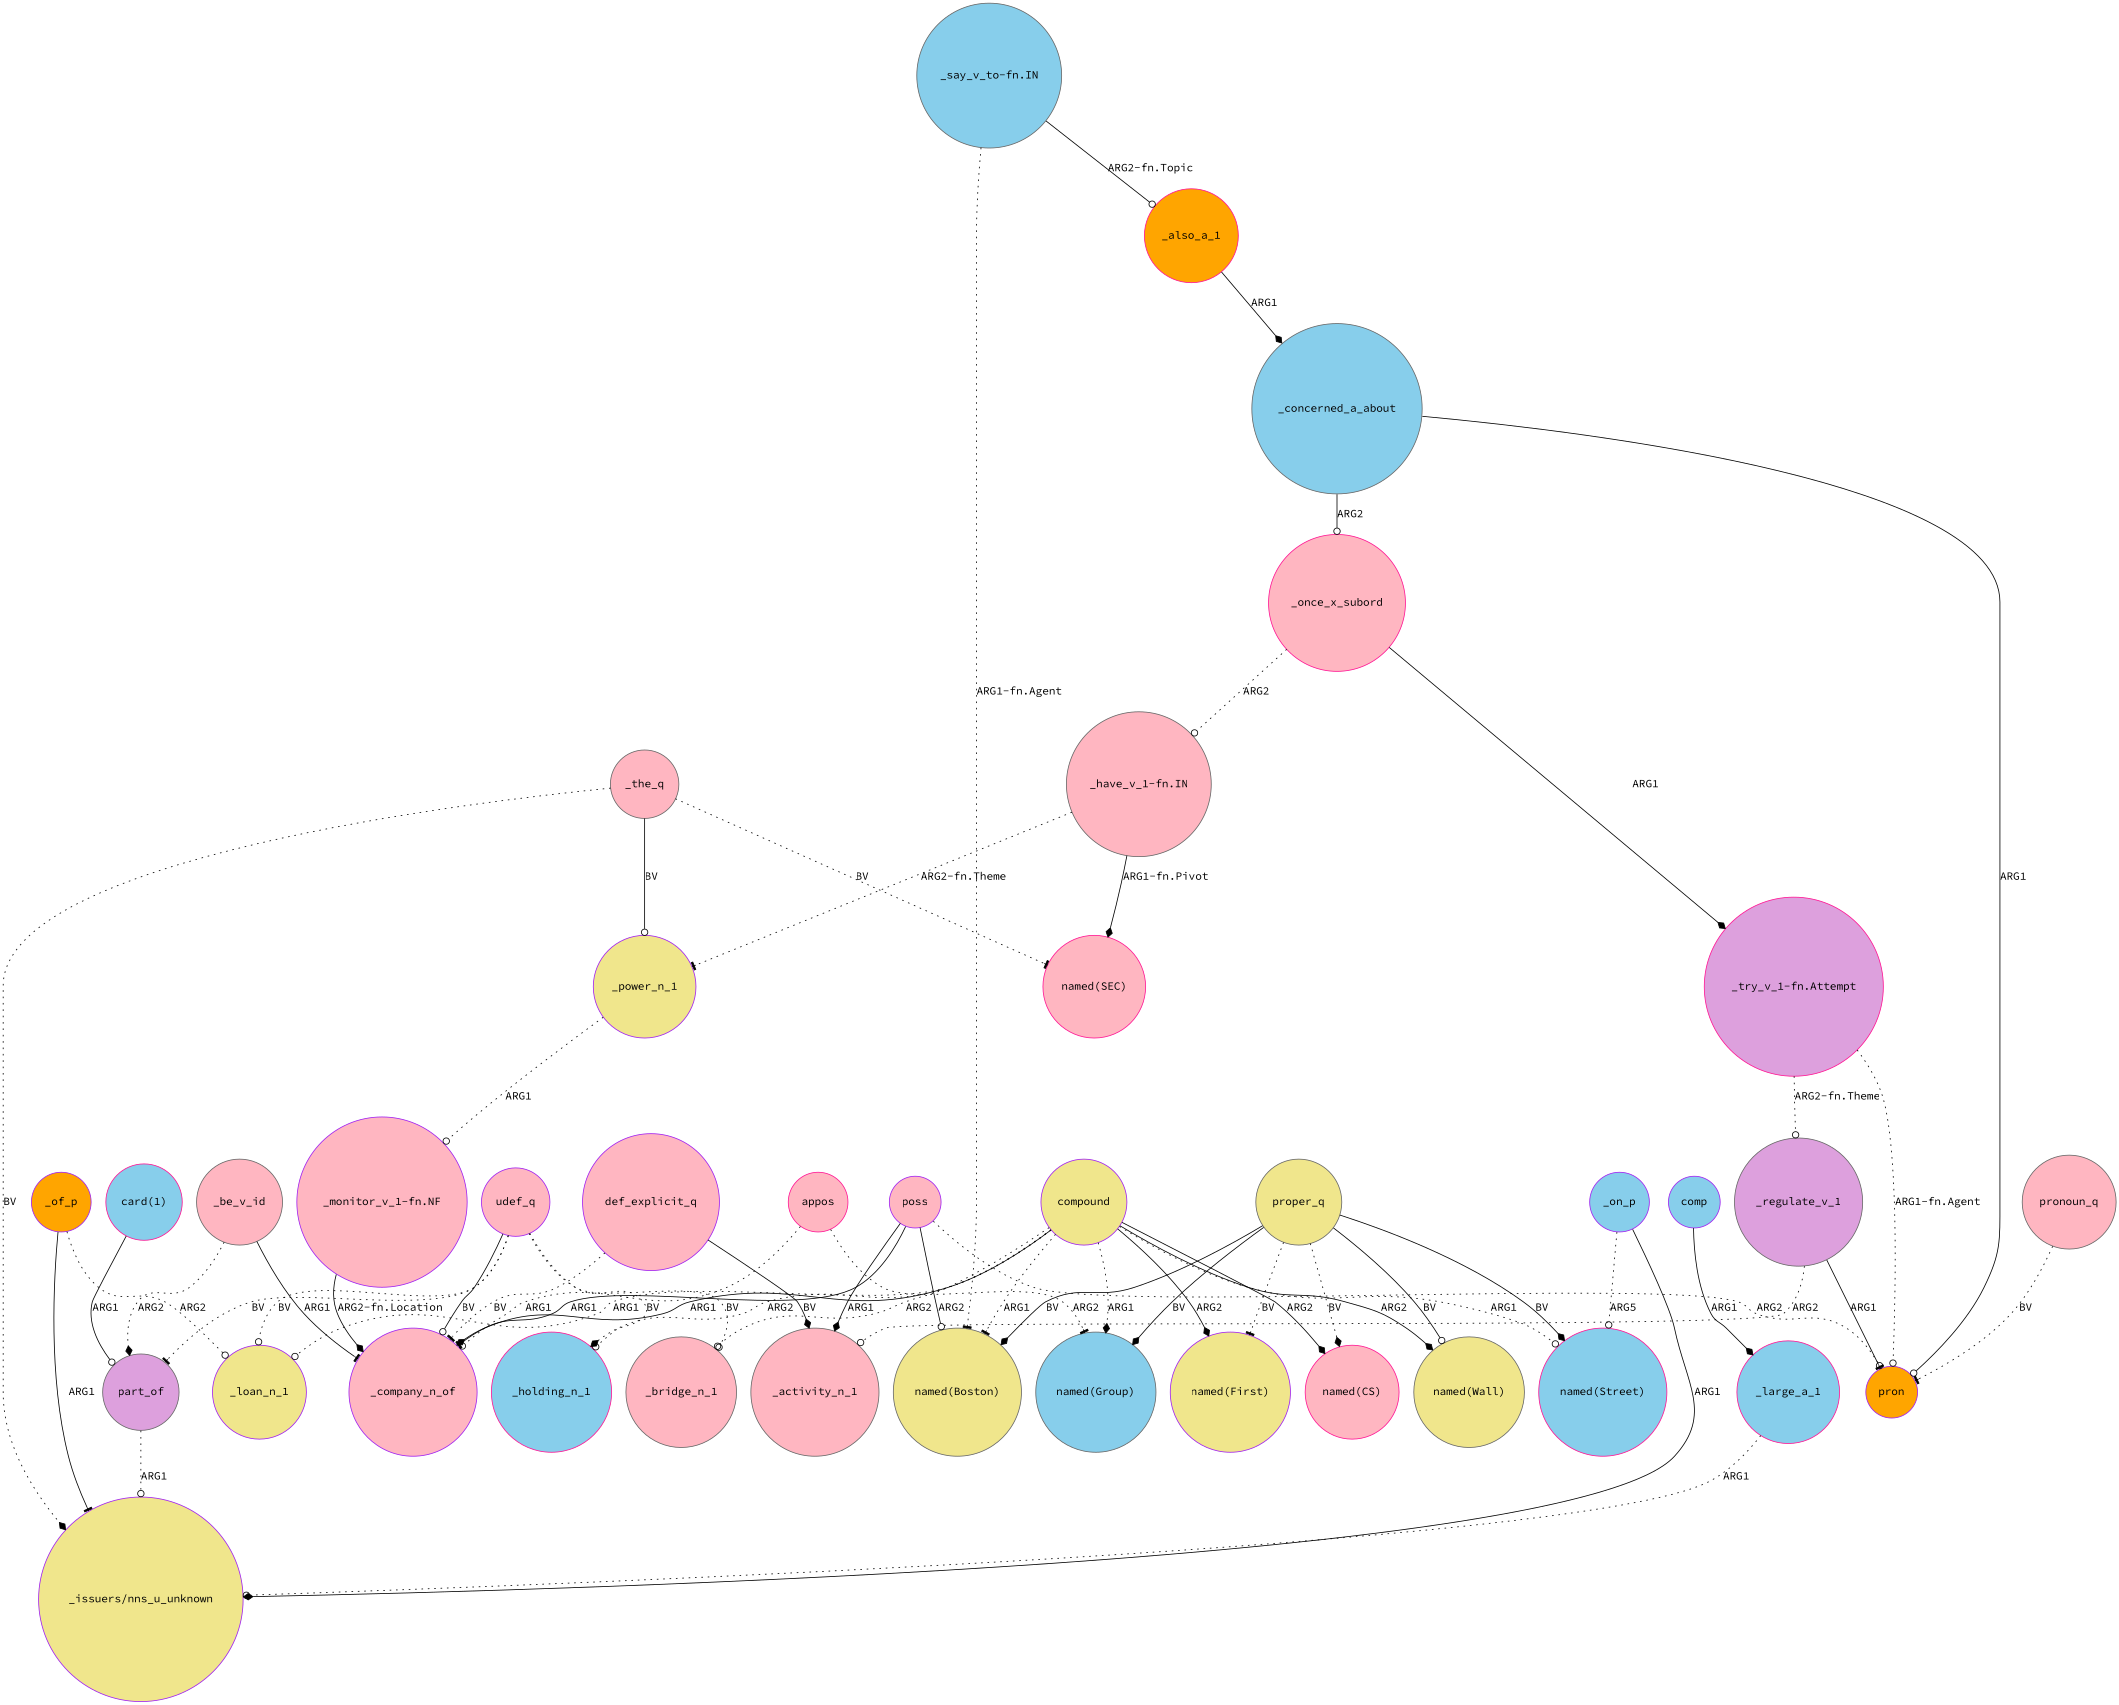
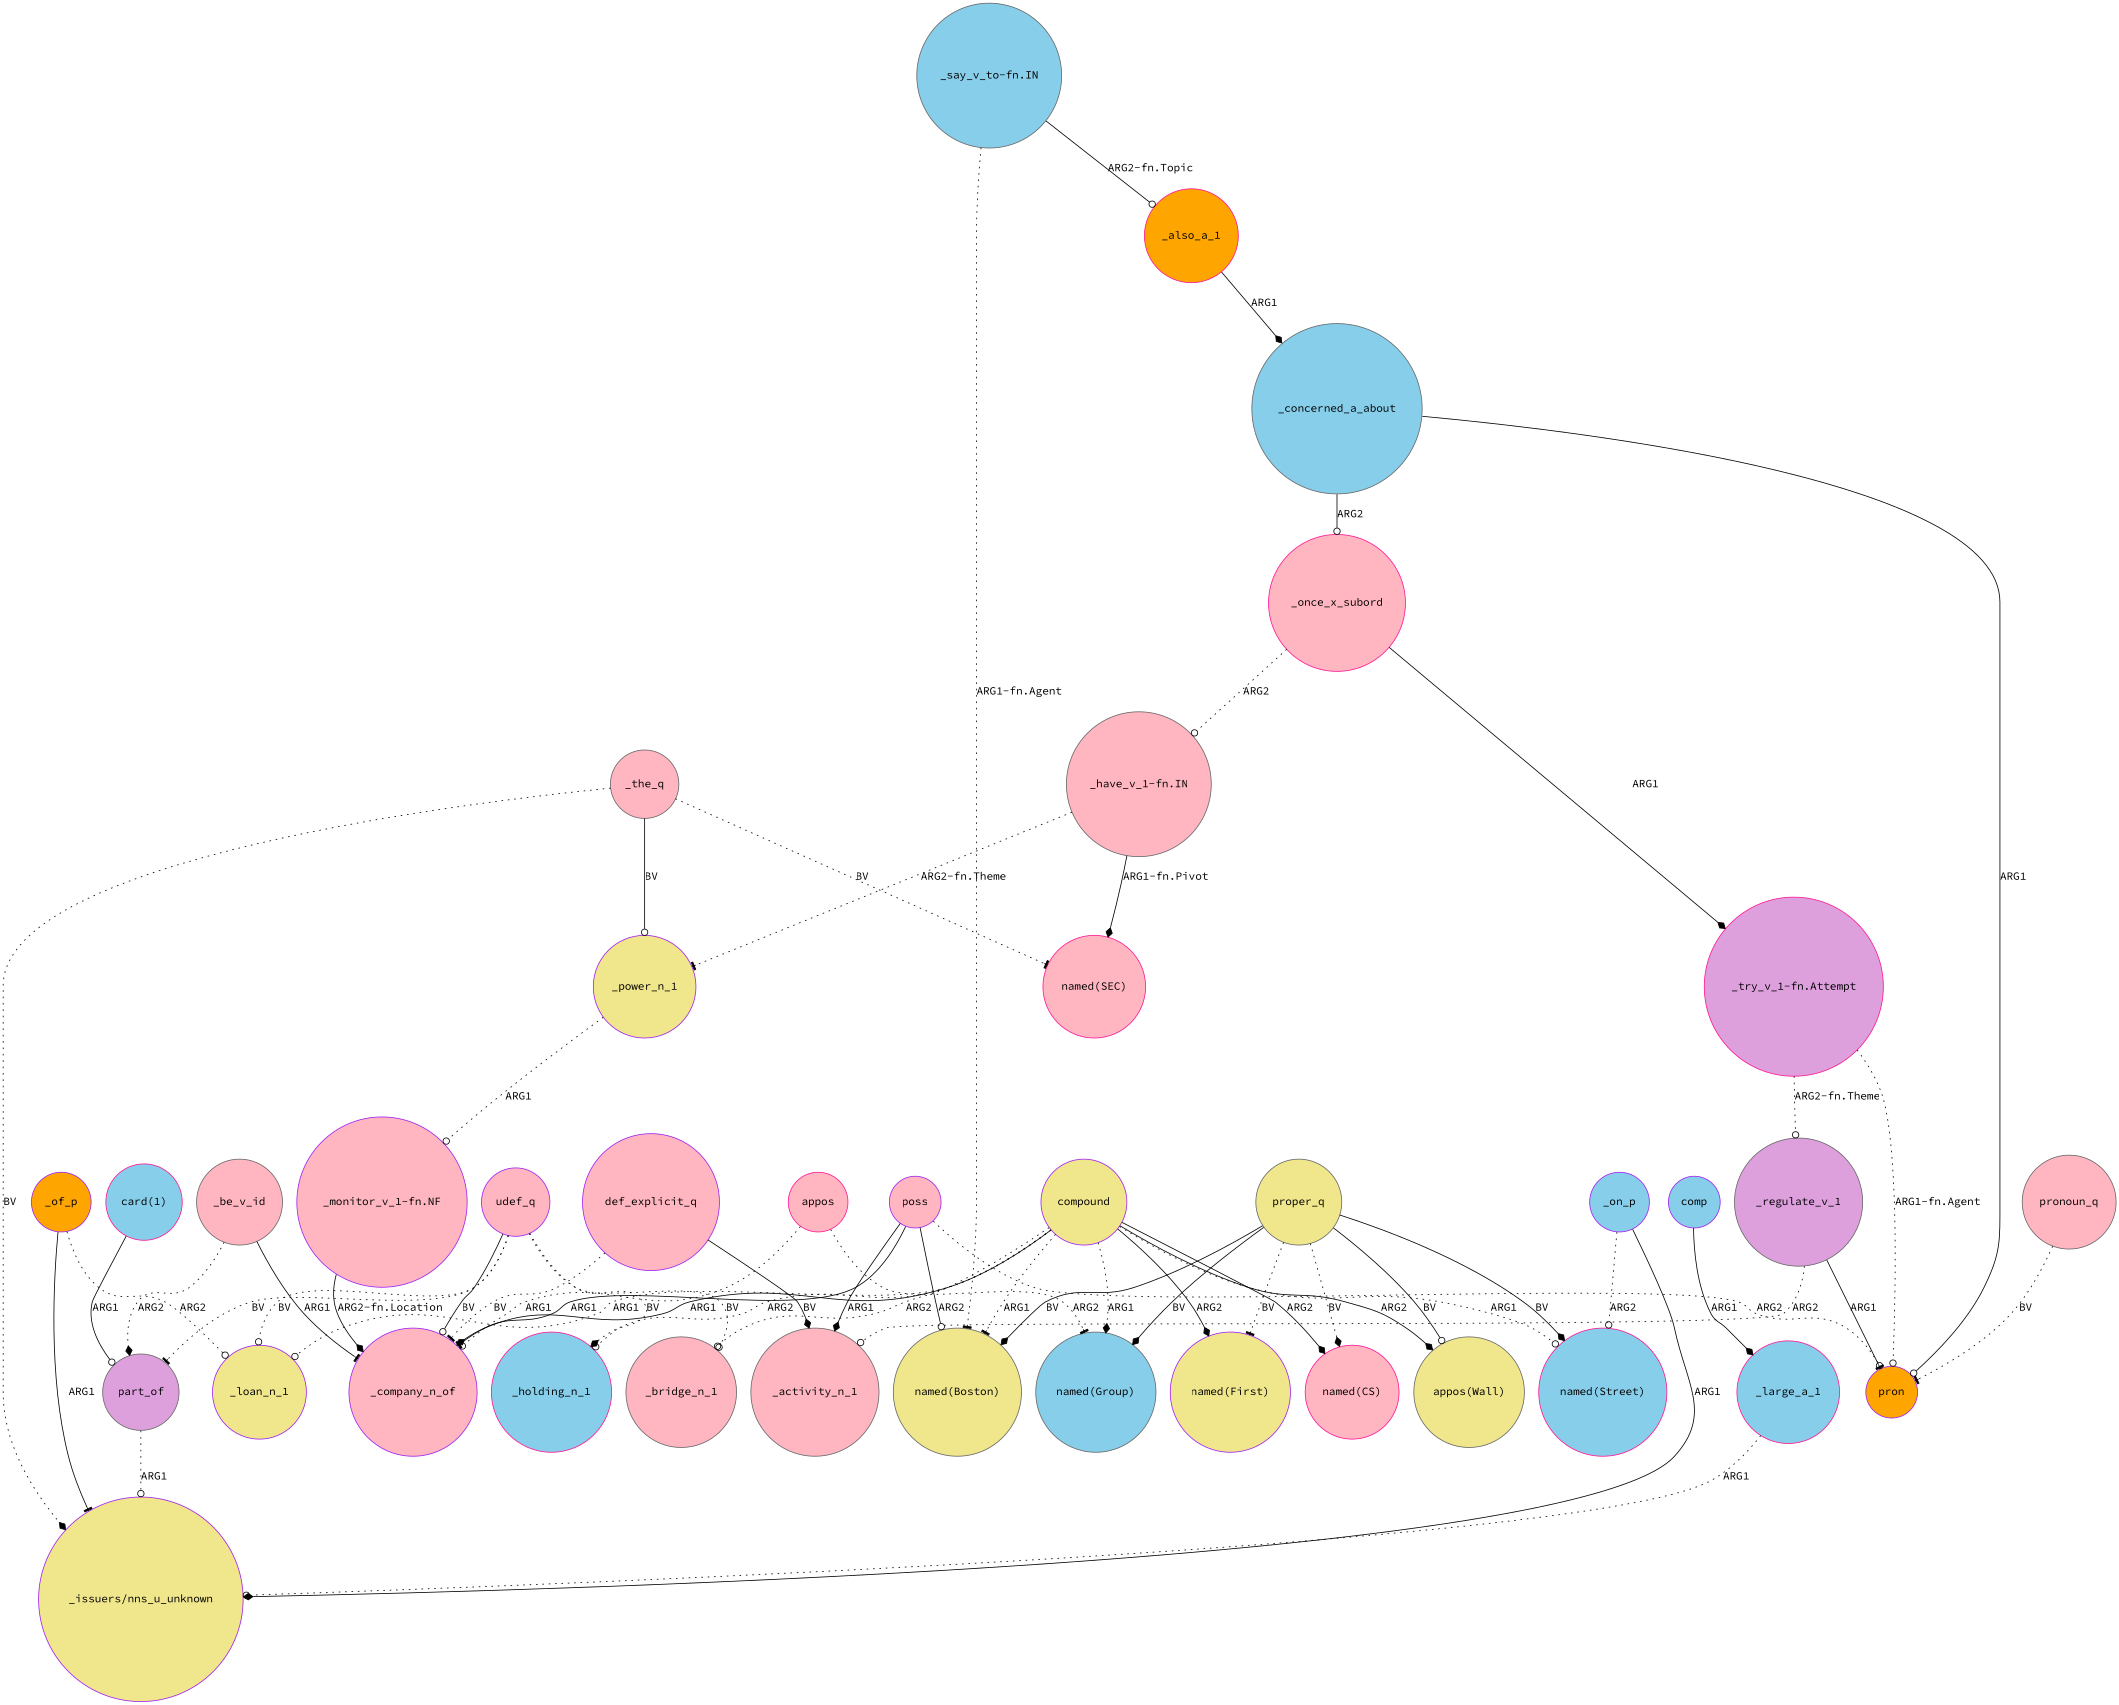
(1624, 1308) -> (1624, 1308)
(1469, 1392) -> (1469, 1392)
